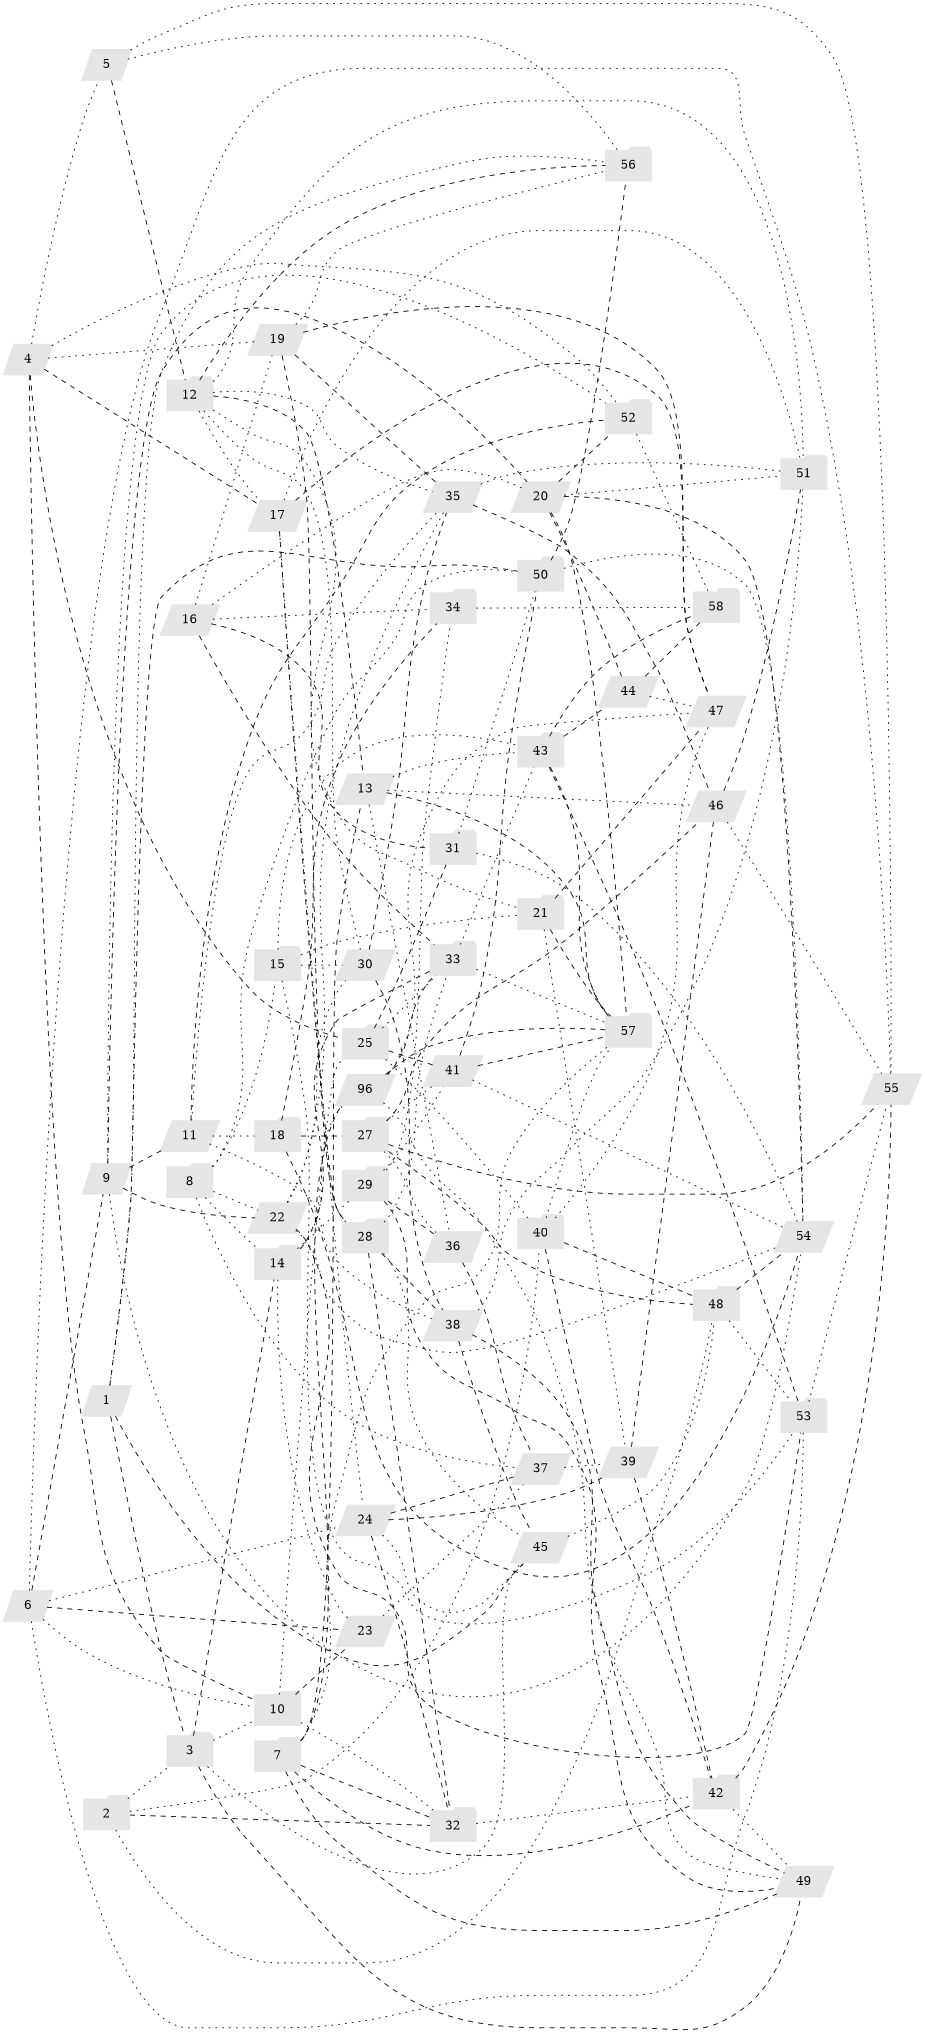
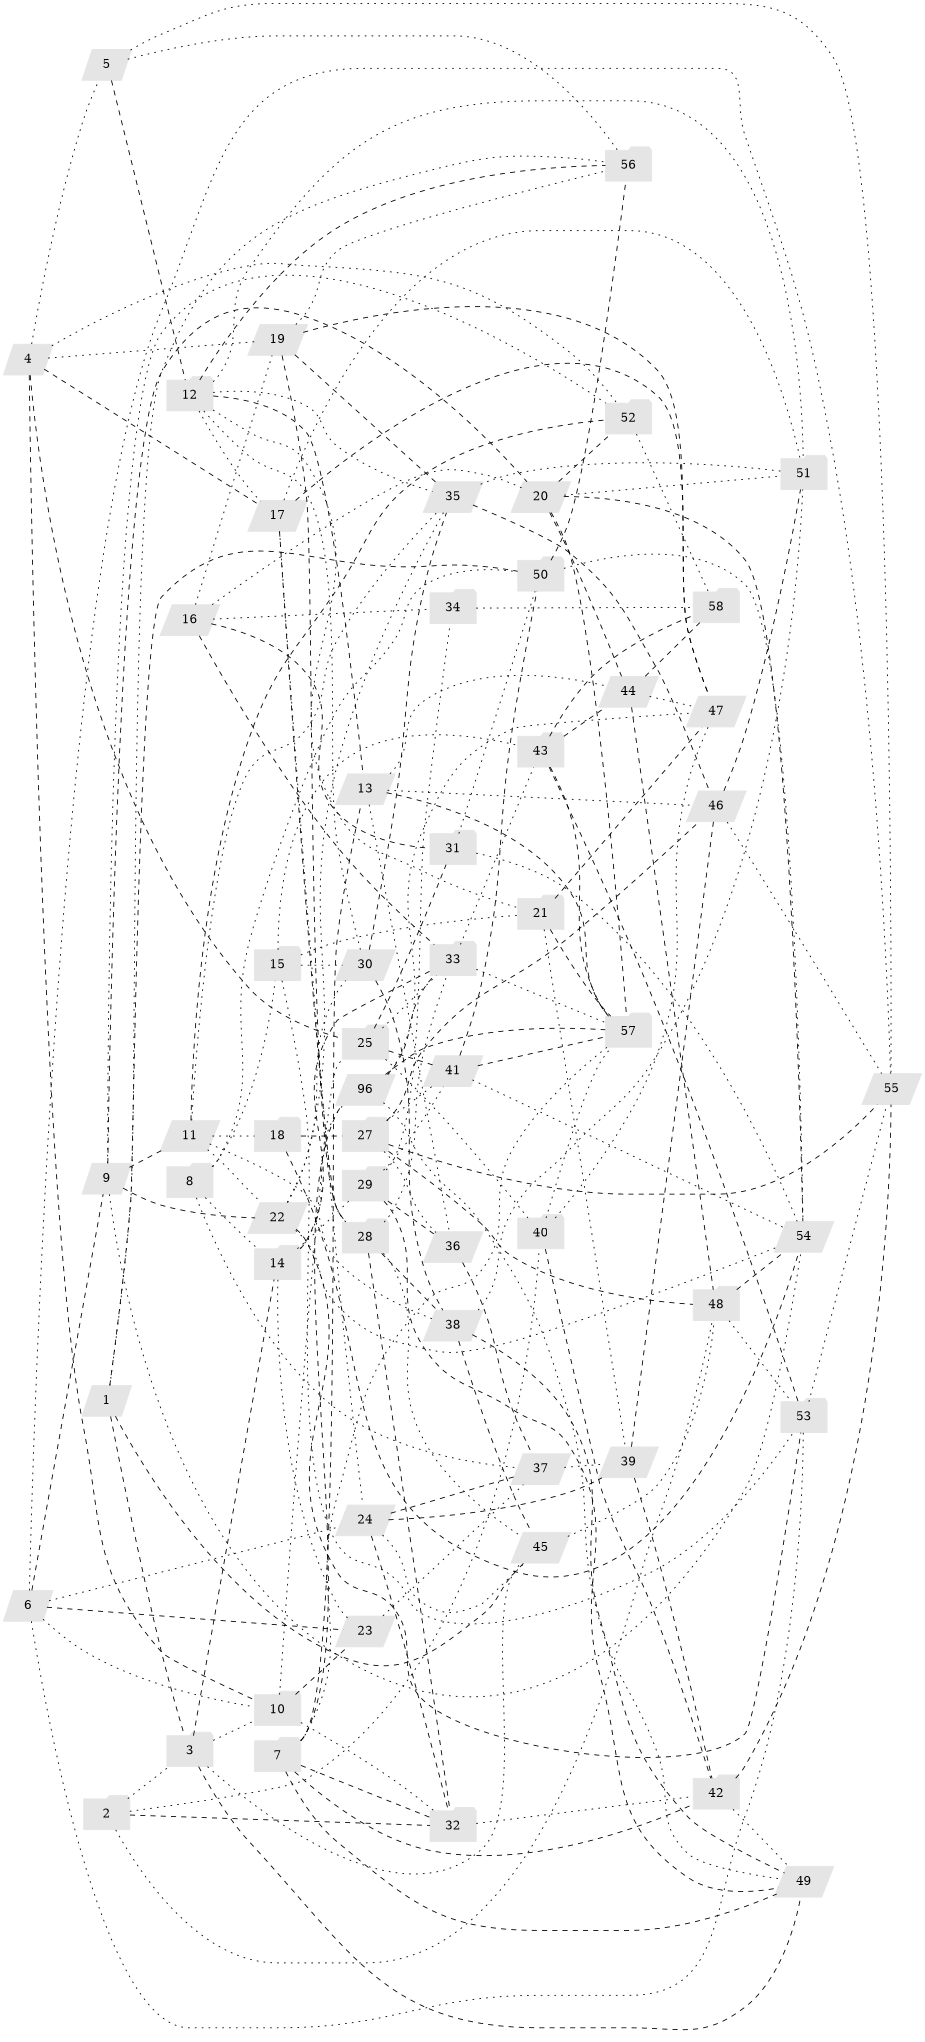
(454, 759) -> (473, 680)
(321, 816) -> none
(236, 1201) -> (235, 1176)
(629, 1269) -> (668, 969)
